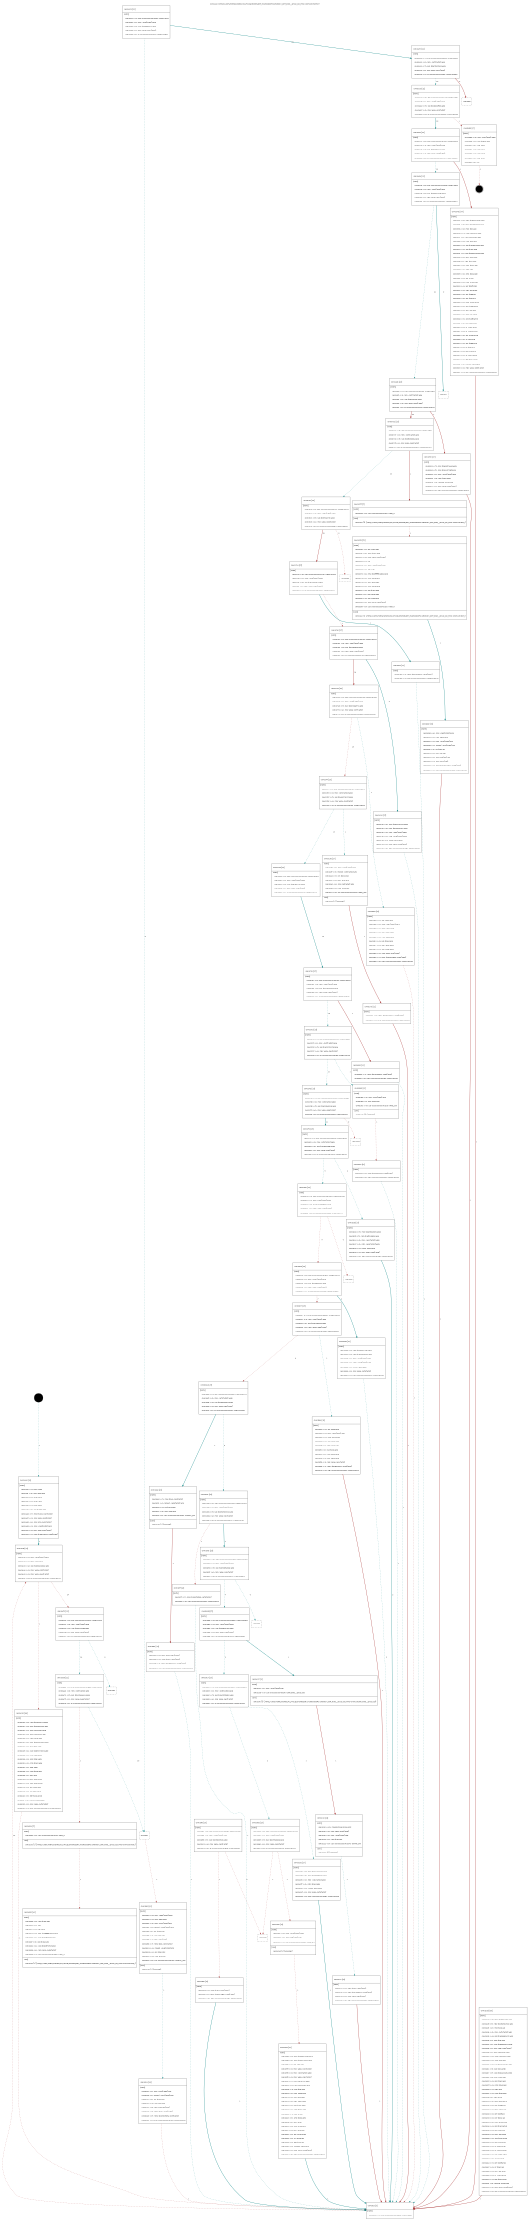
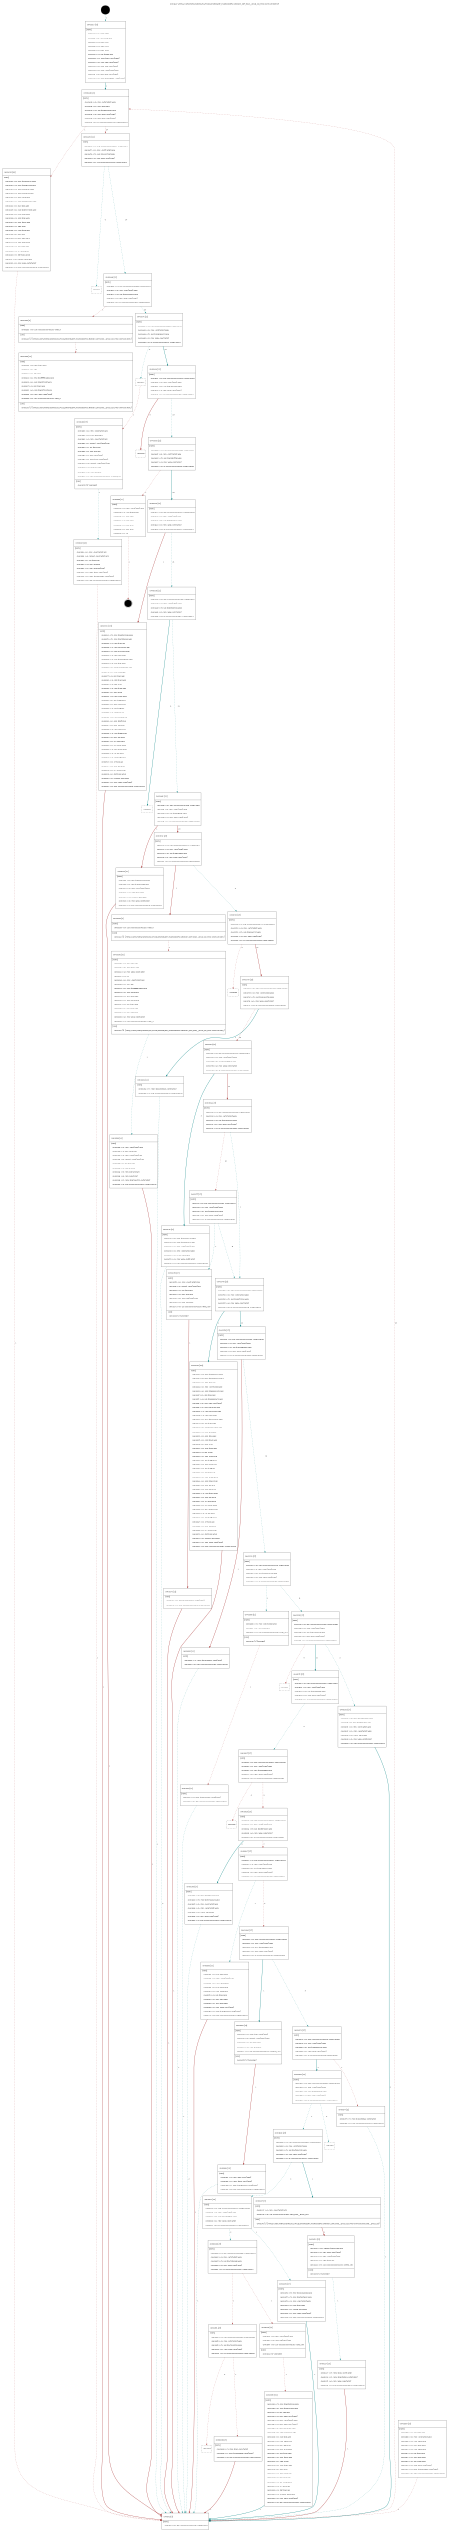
(442, 668) -> (134, 1083)
(370, 812) -> (239, 1204)
(349, 1188) -> (342, 1674)
none -> (213, 1335)
(118, 1768) -> (143, 309)
(268, 1892) -> (232, 2298)
(219, 2165) -> (224, 2489)
